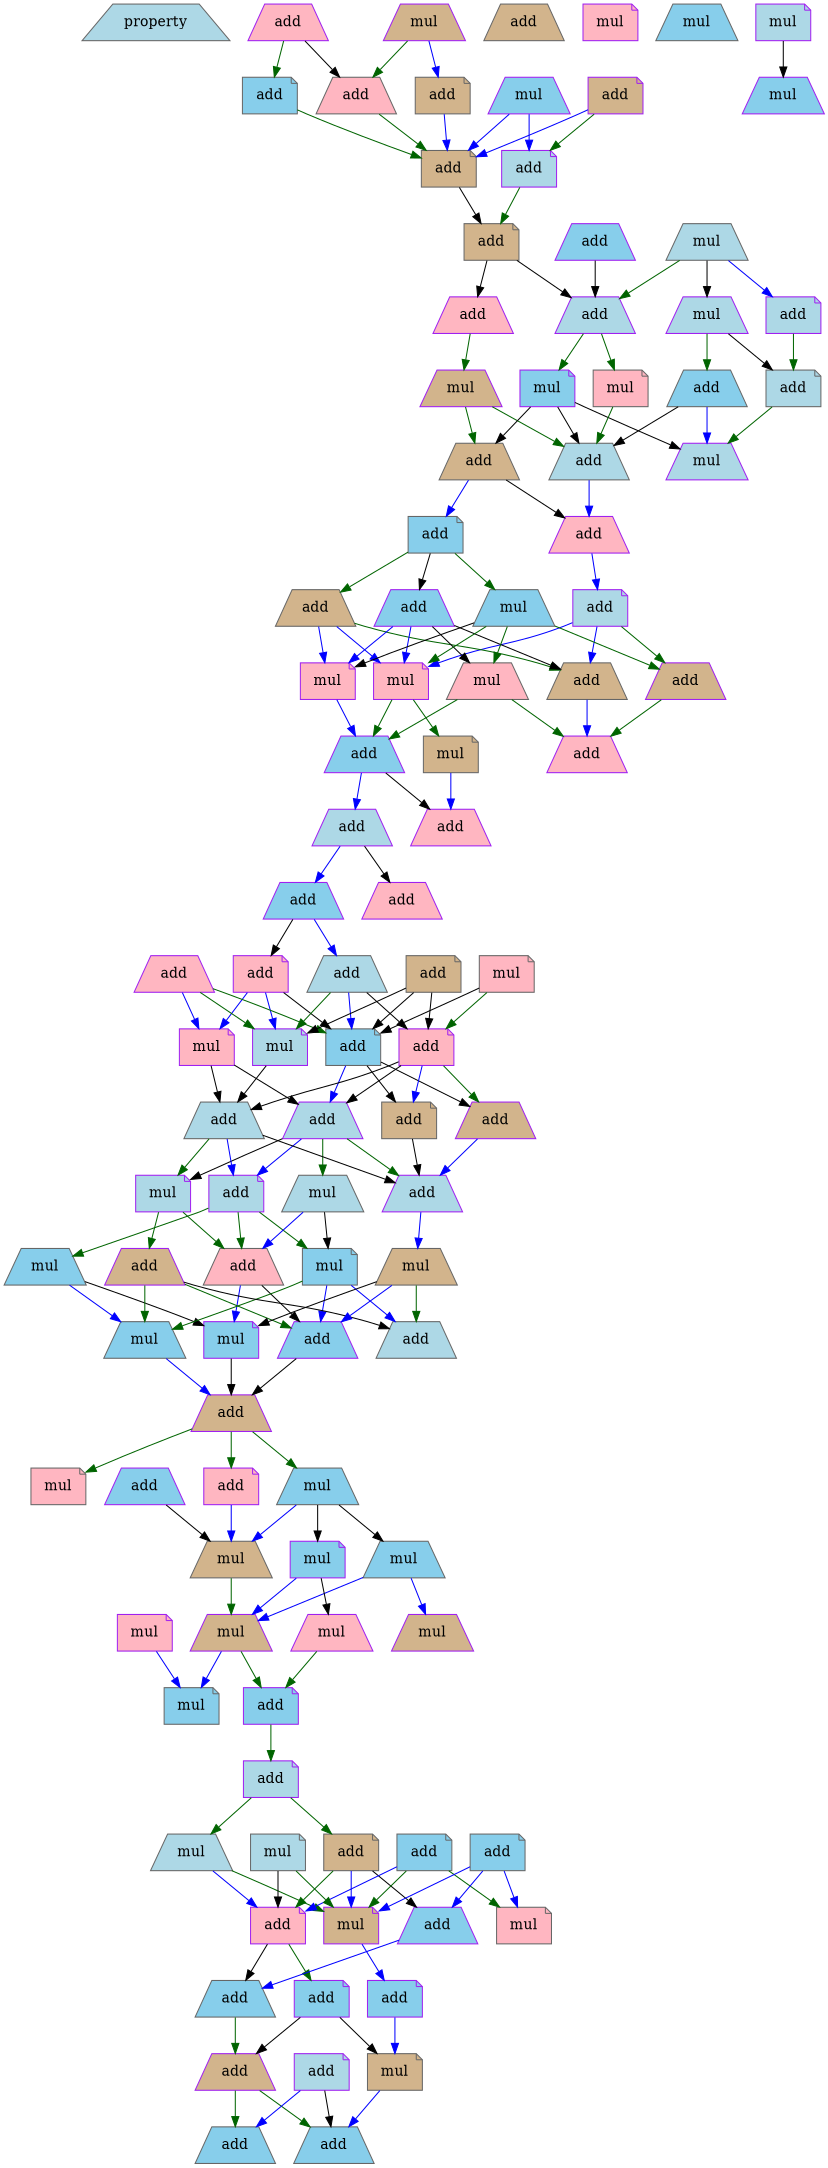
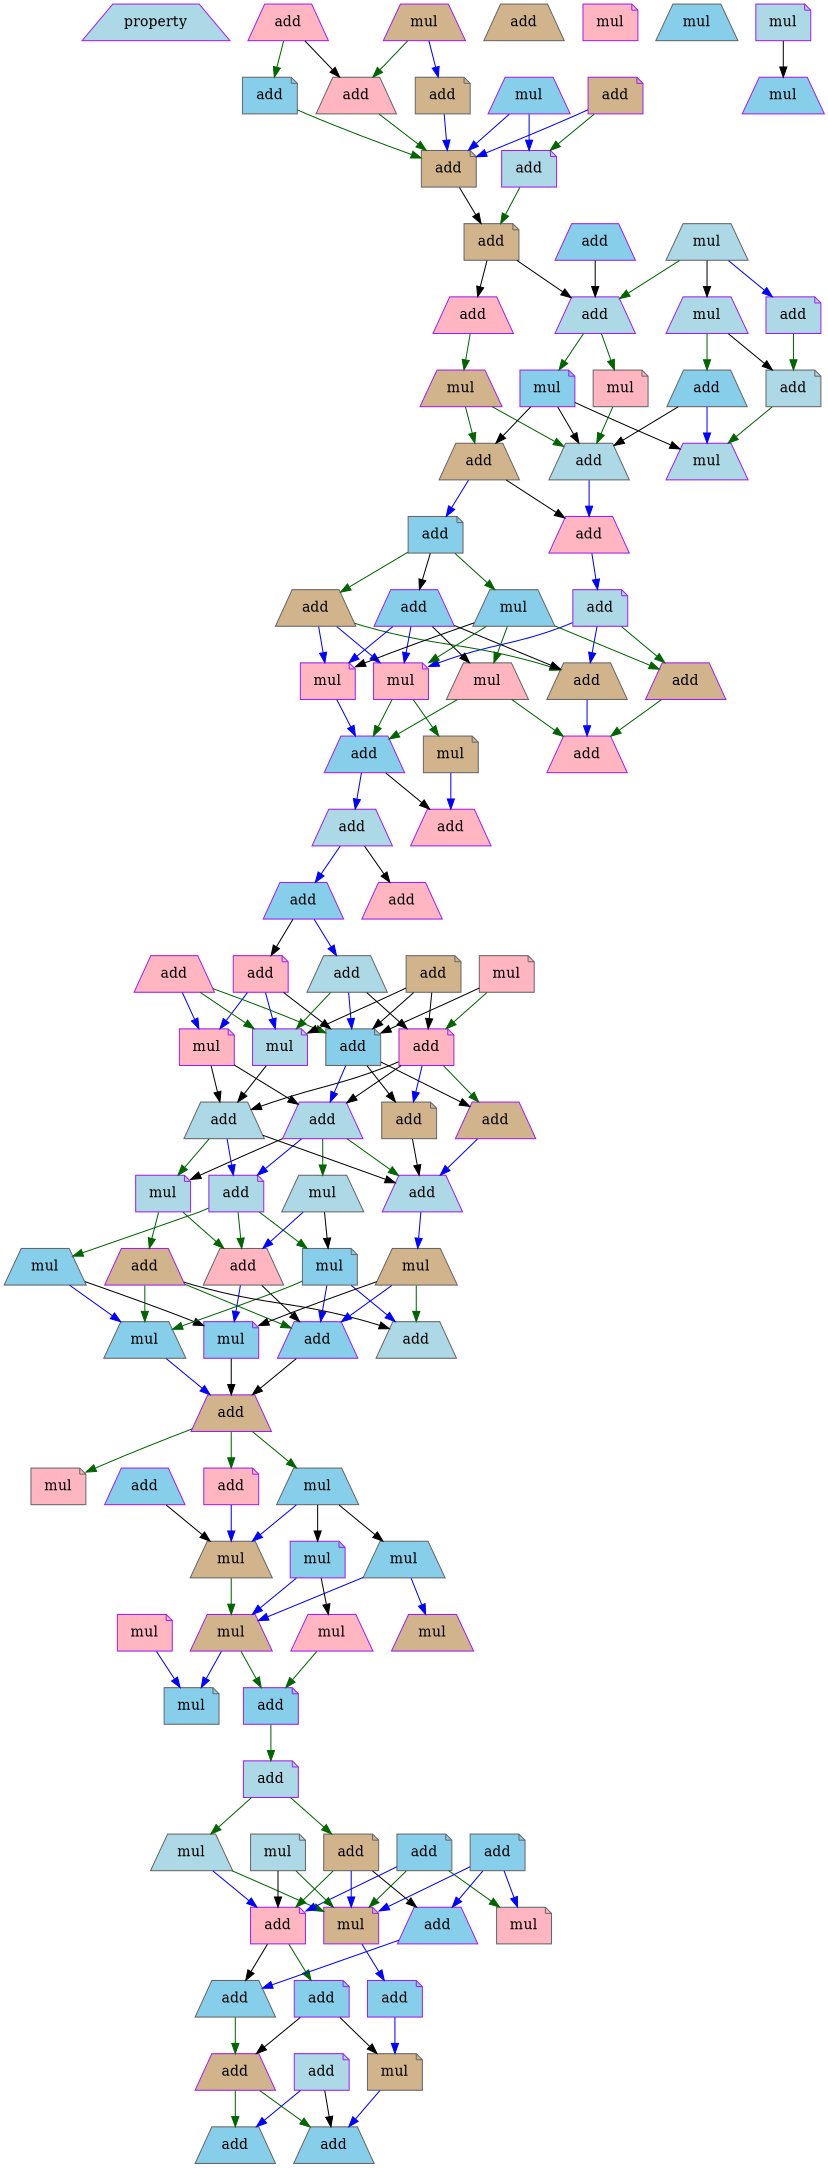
(156, 22) -> (156, 22)
